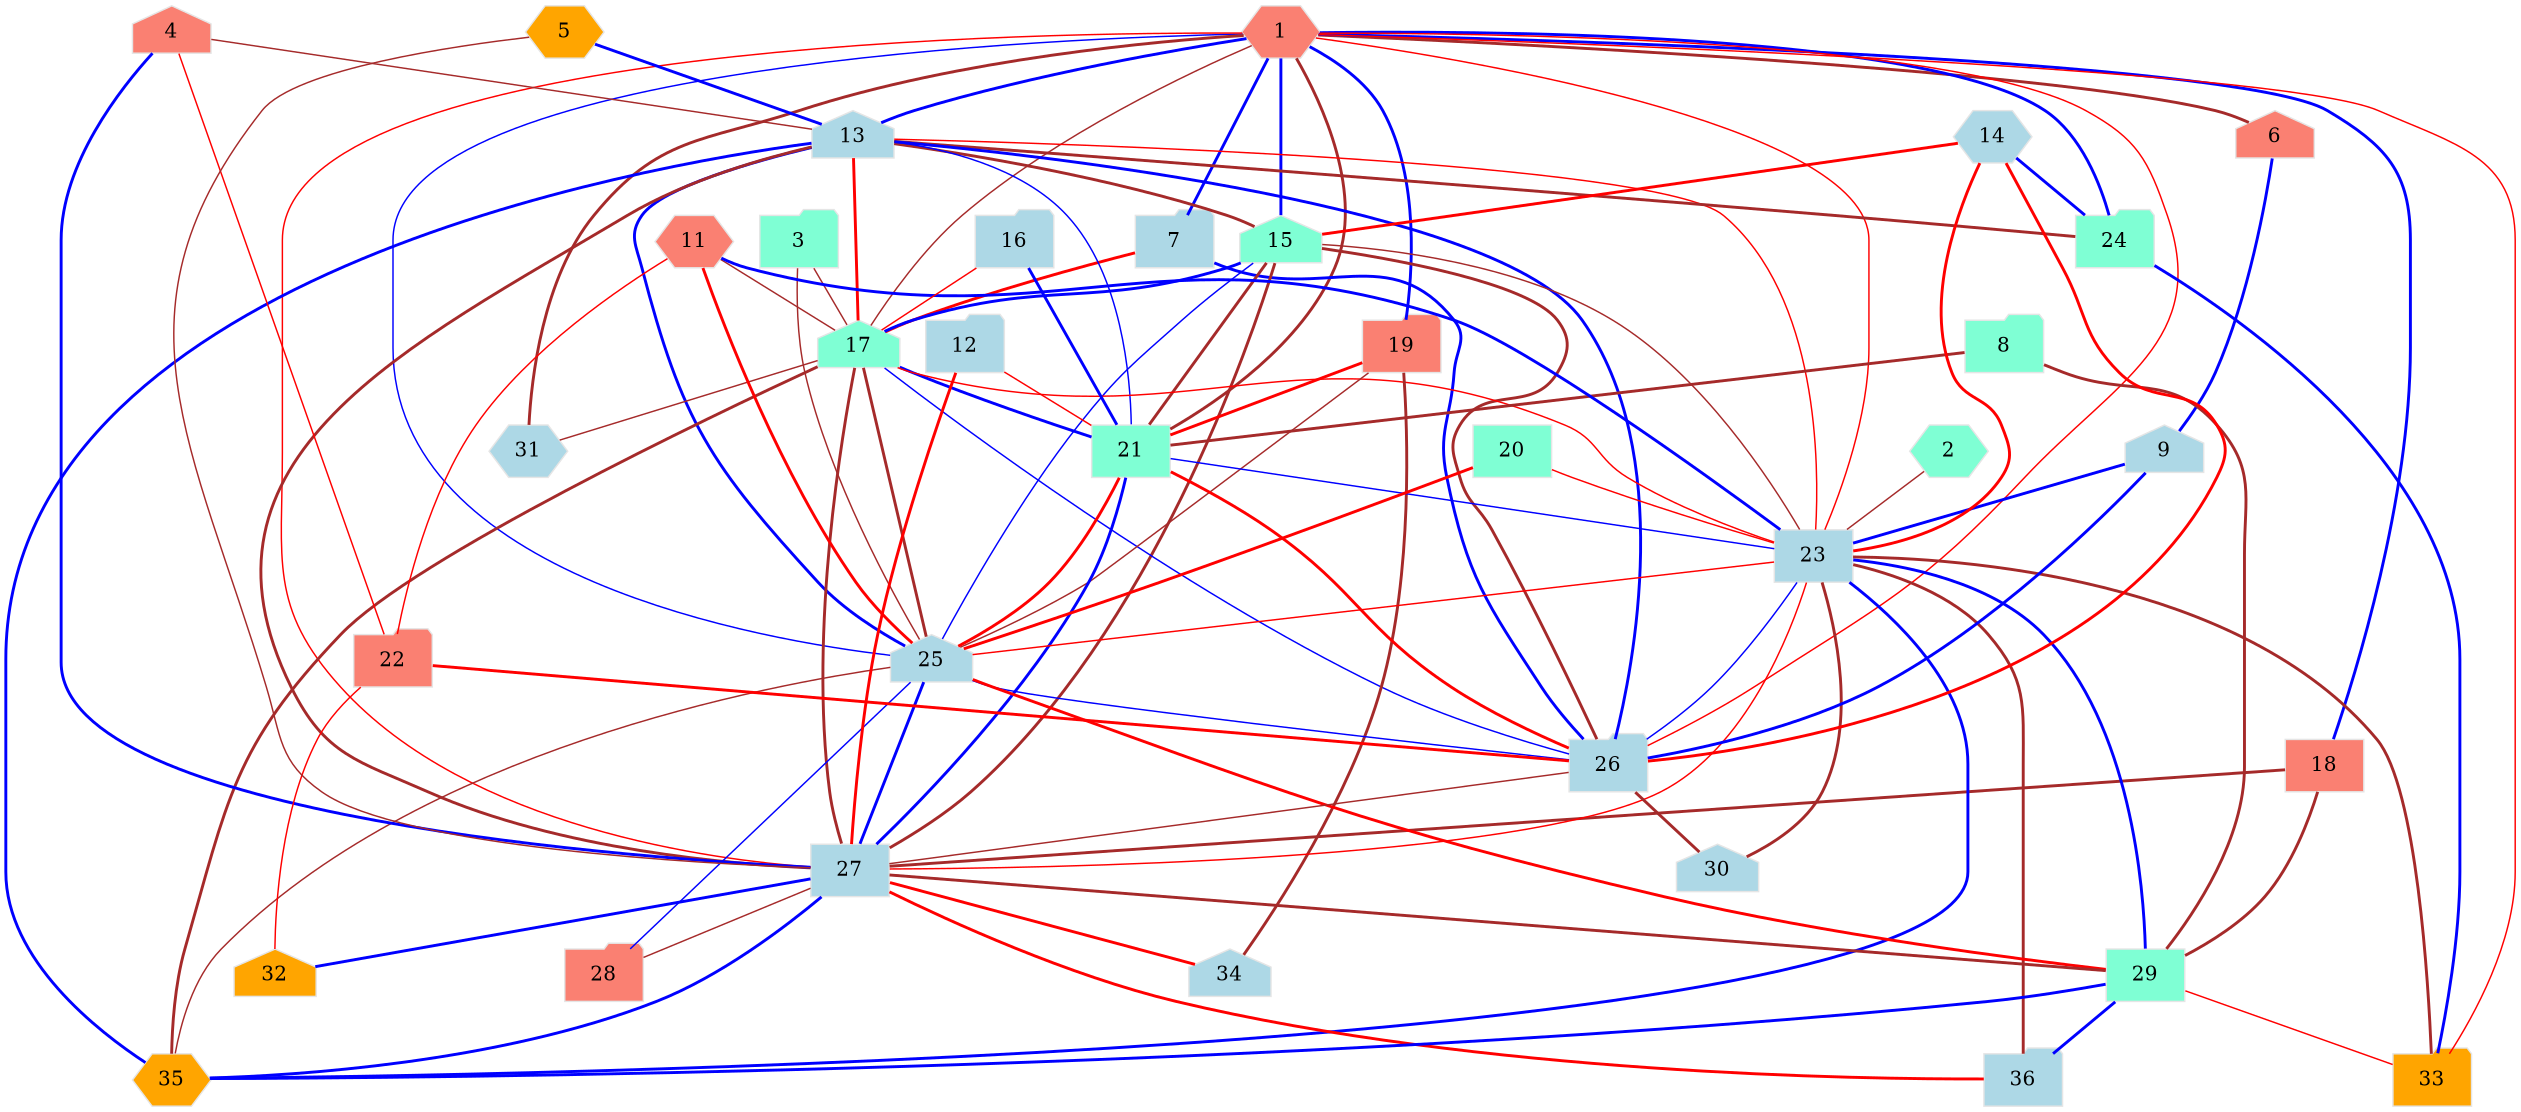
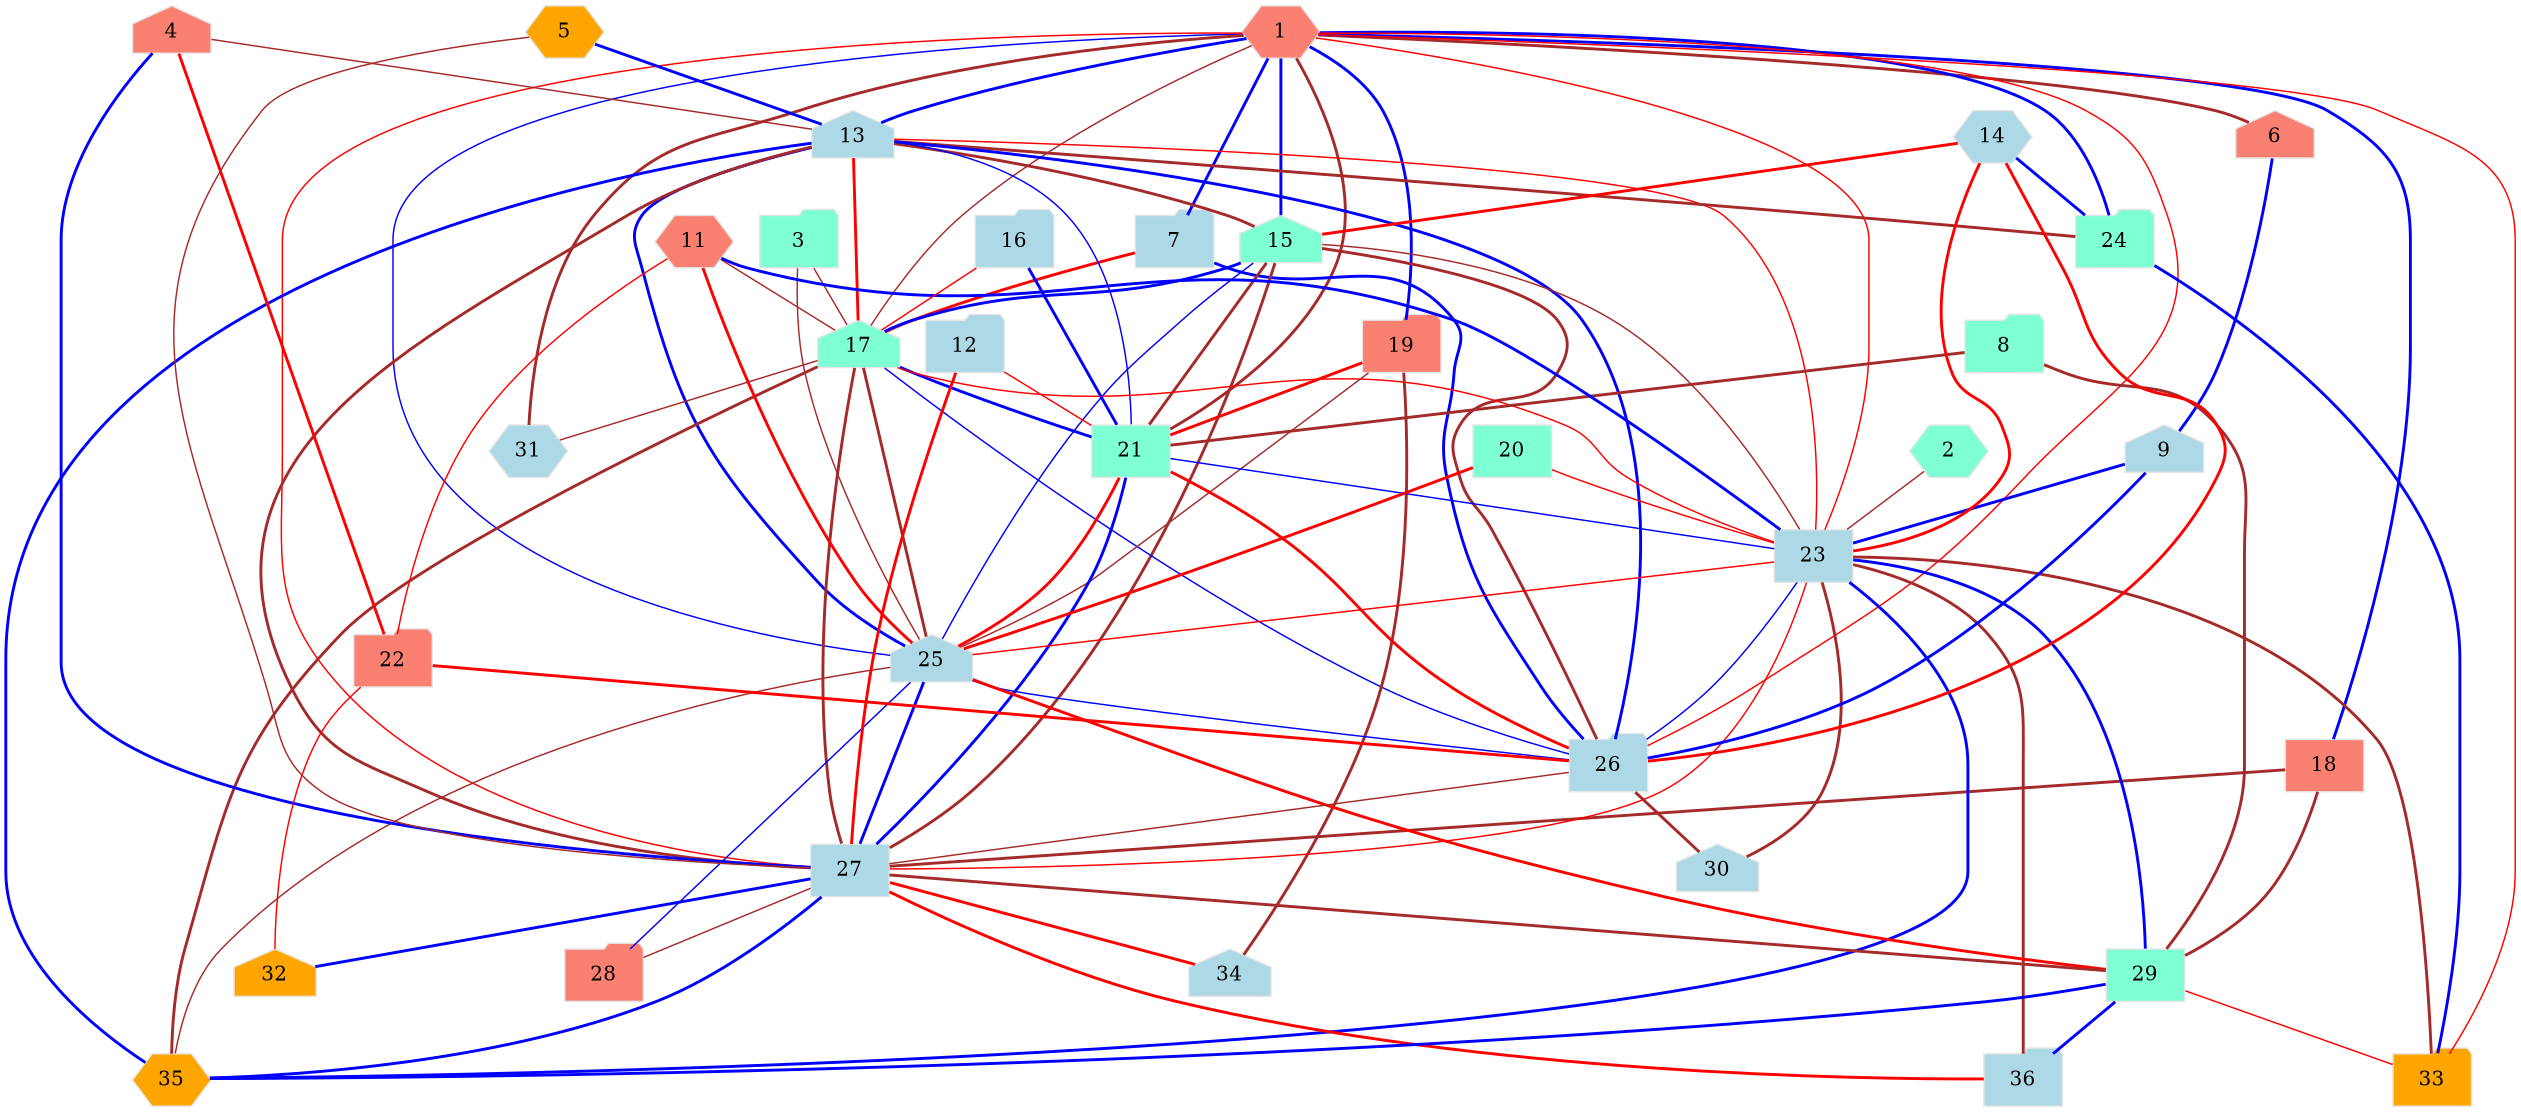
(271, 315) -> (271, 315)
